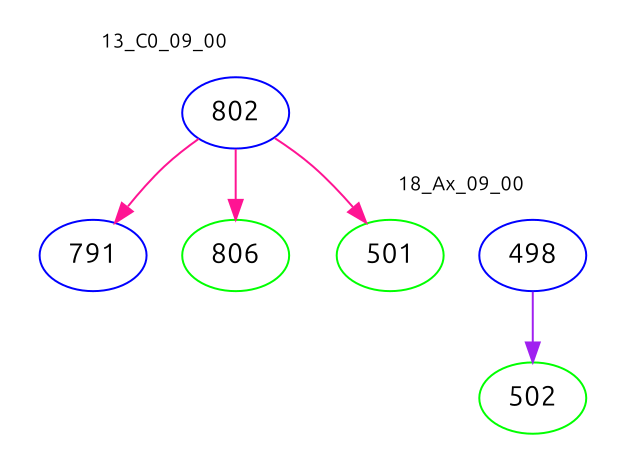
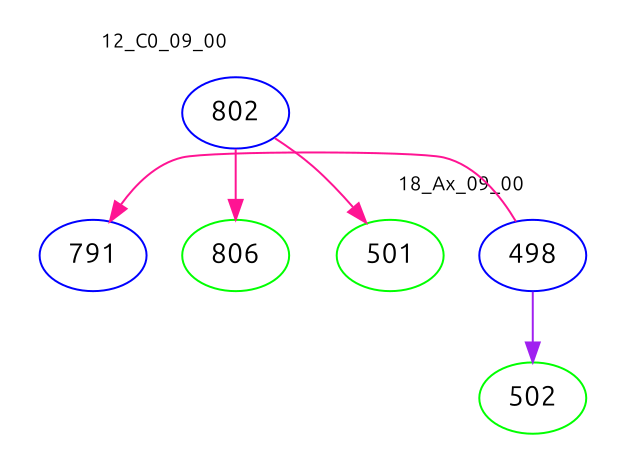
(164, 43) -> (164, 43)
(161, 170) -> (323, 153)
